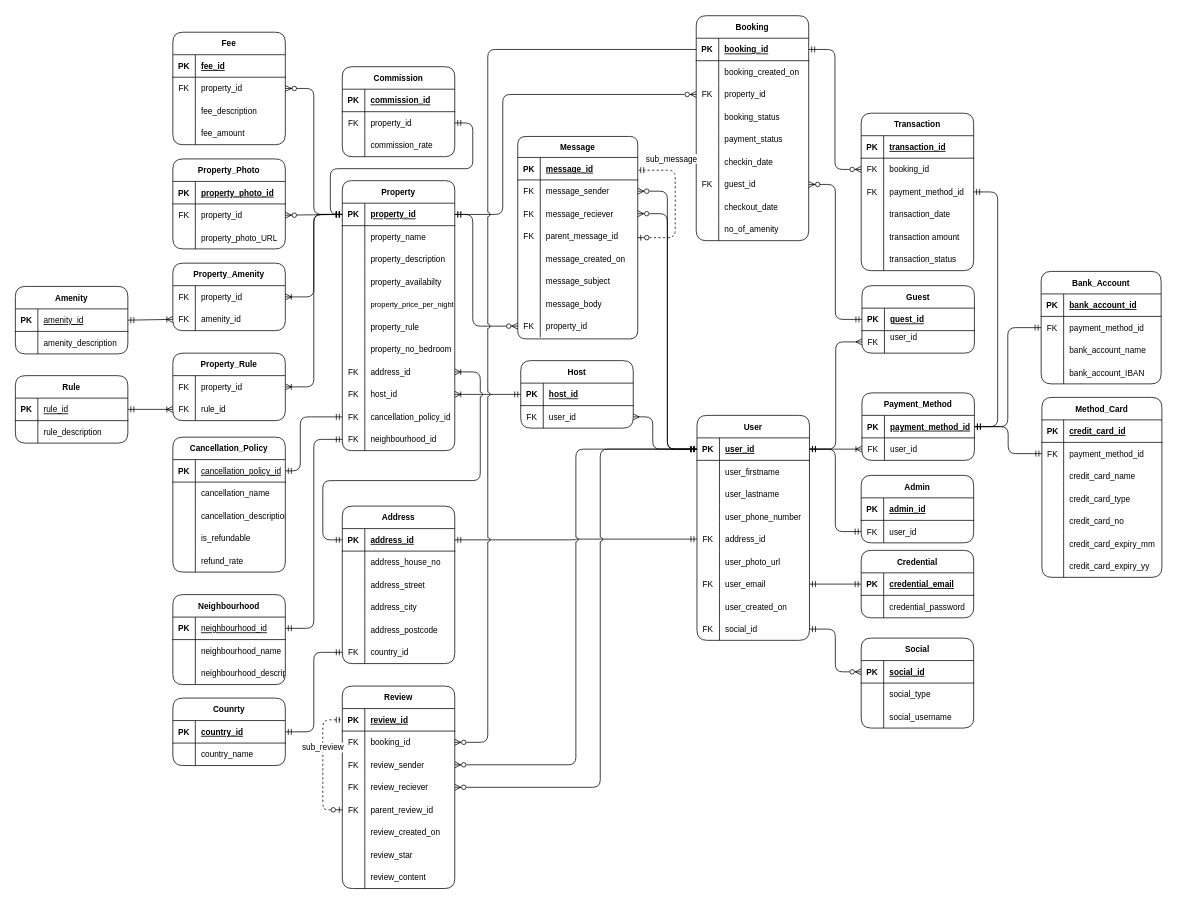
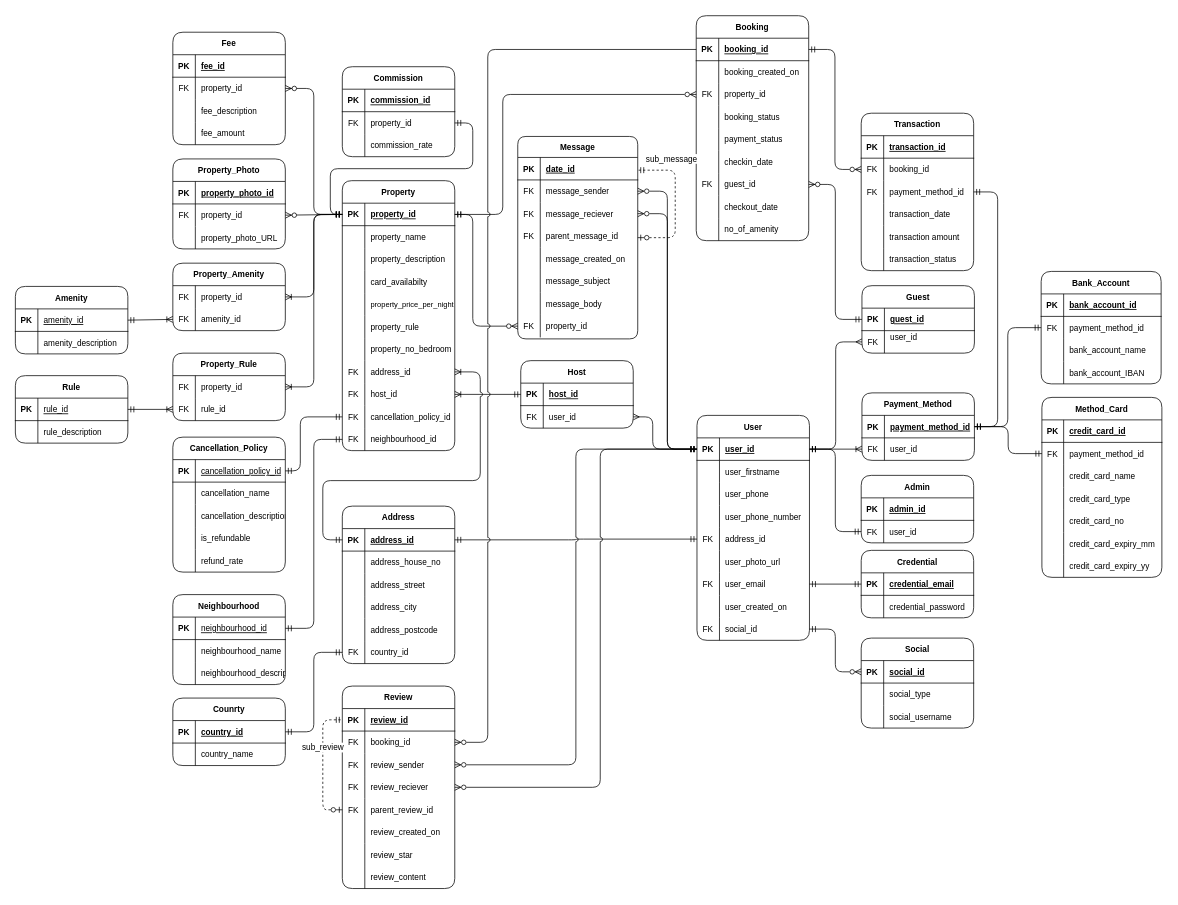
(568, 169) -> (561, 169)
(412, 282) -> (403, 282)
(754, 494) -> (748, 494)
